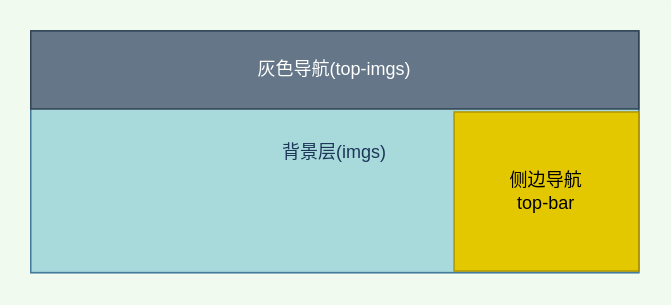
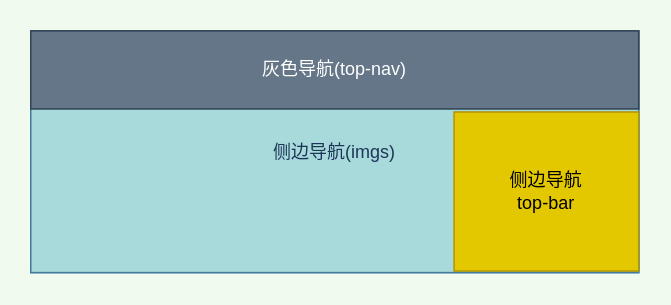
(335, 70) -> (335, 70)
(335, 152) -> (335, 152)
